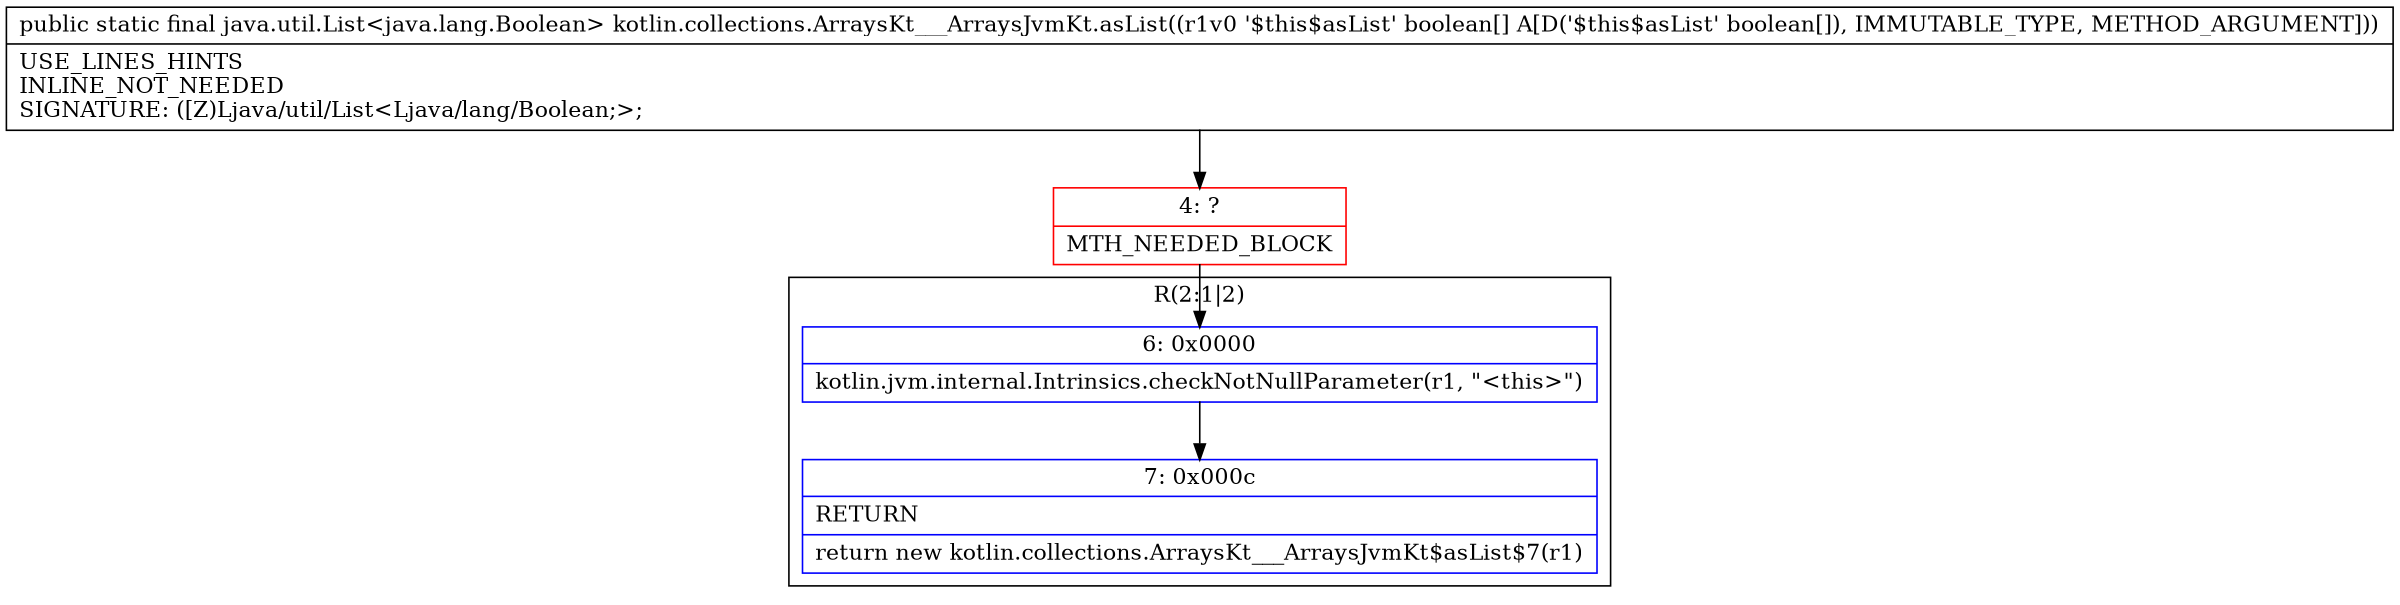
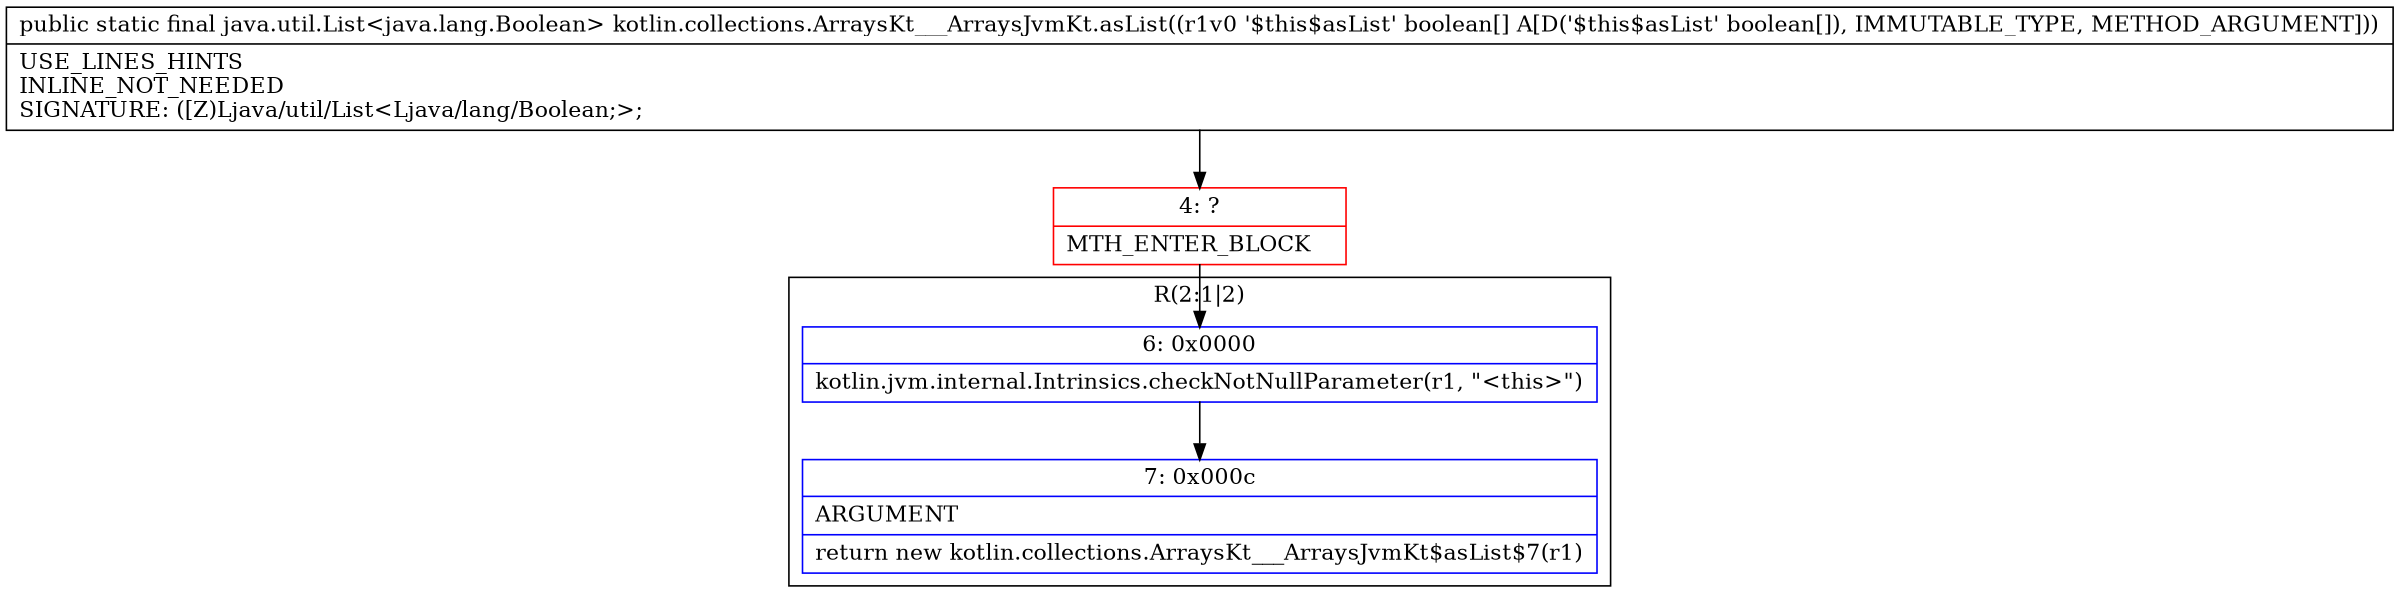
(1200, 245) -> (1189, 245)
(867, 515) -> (887, 515)
